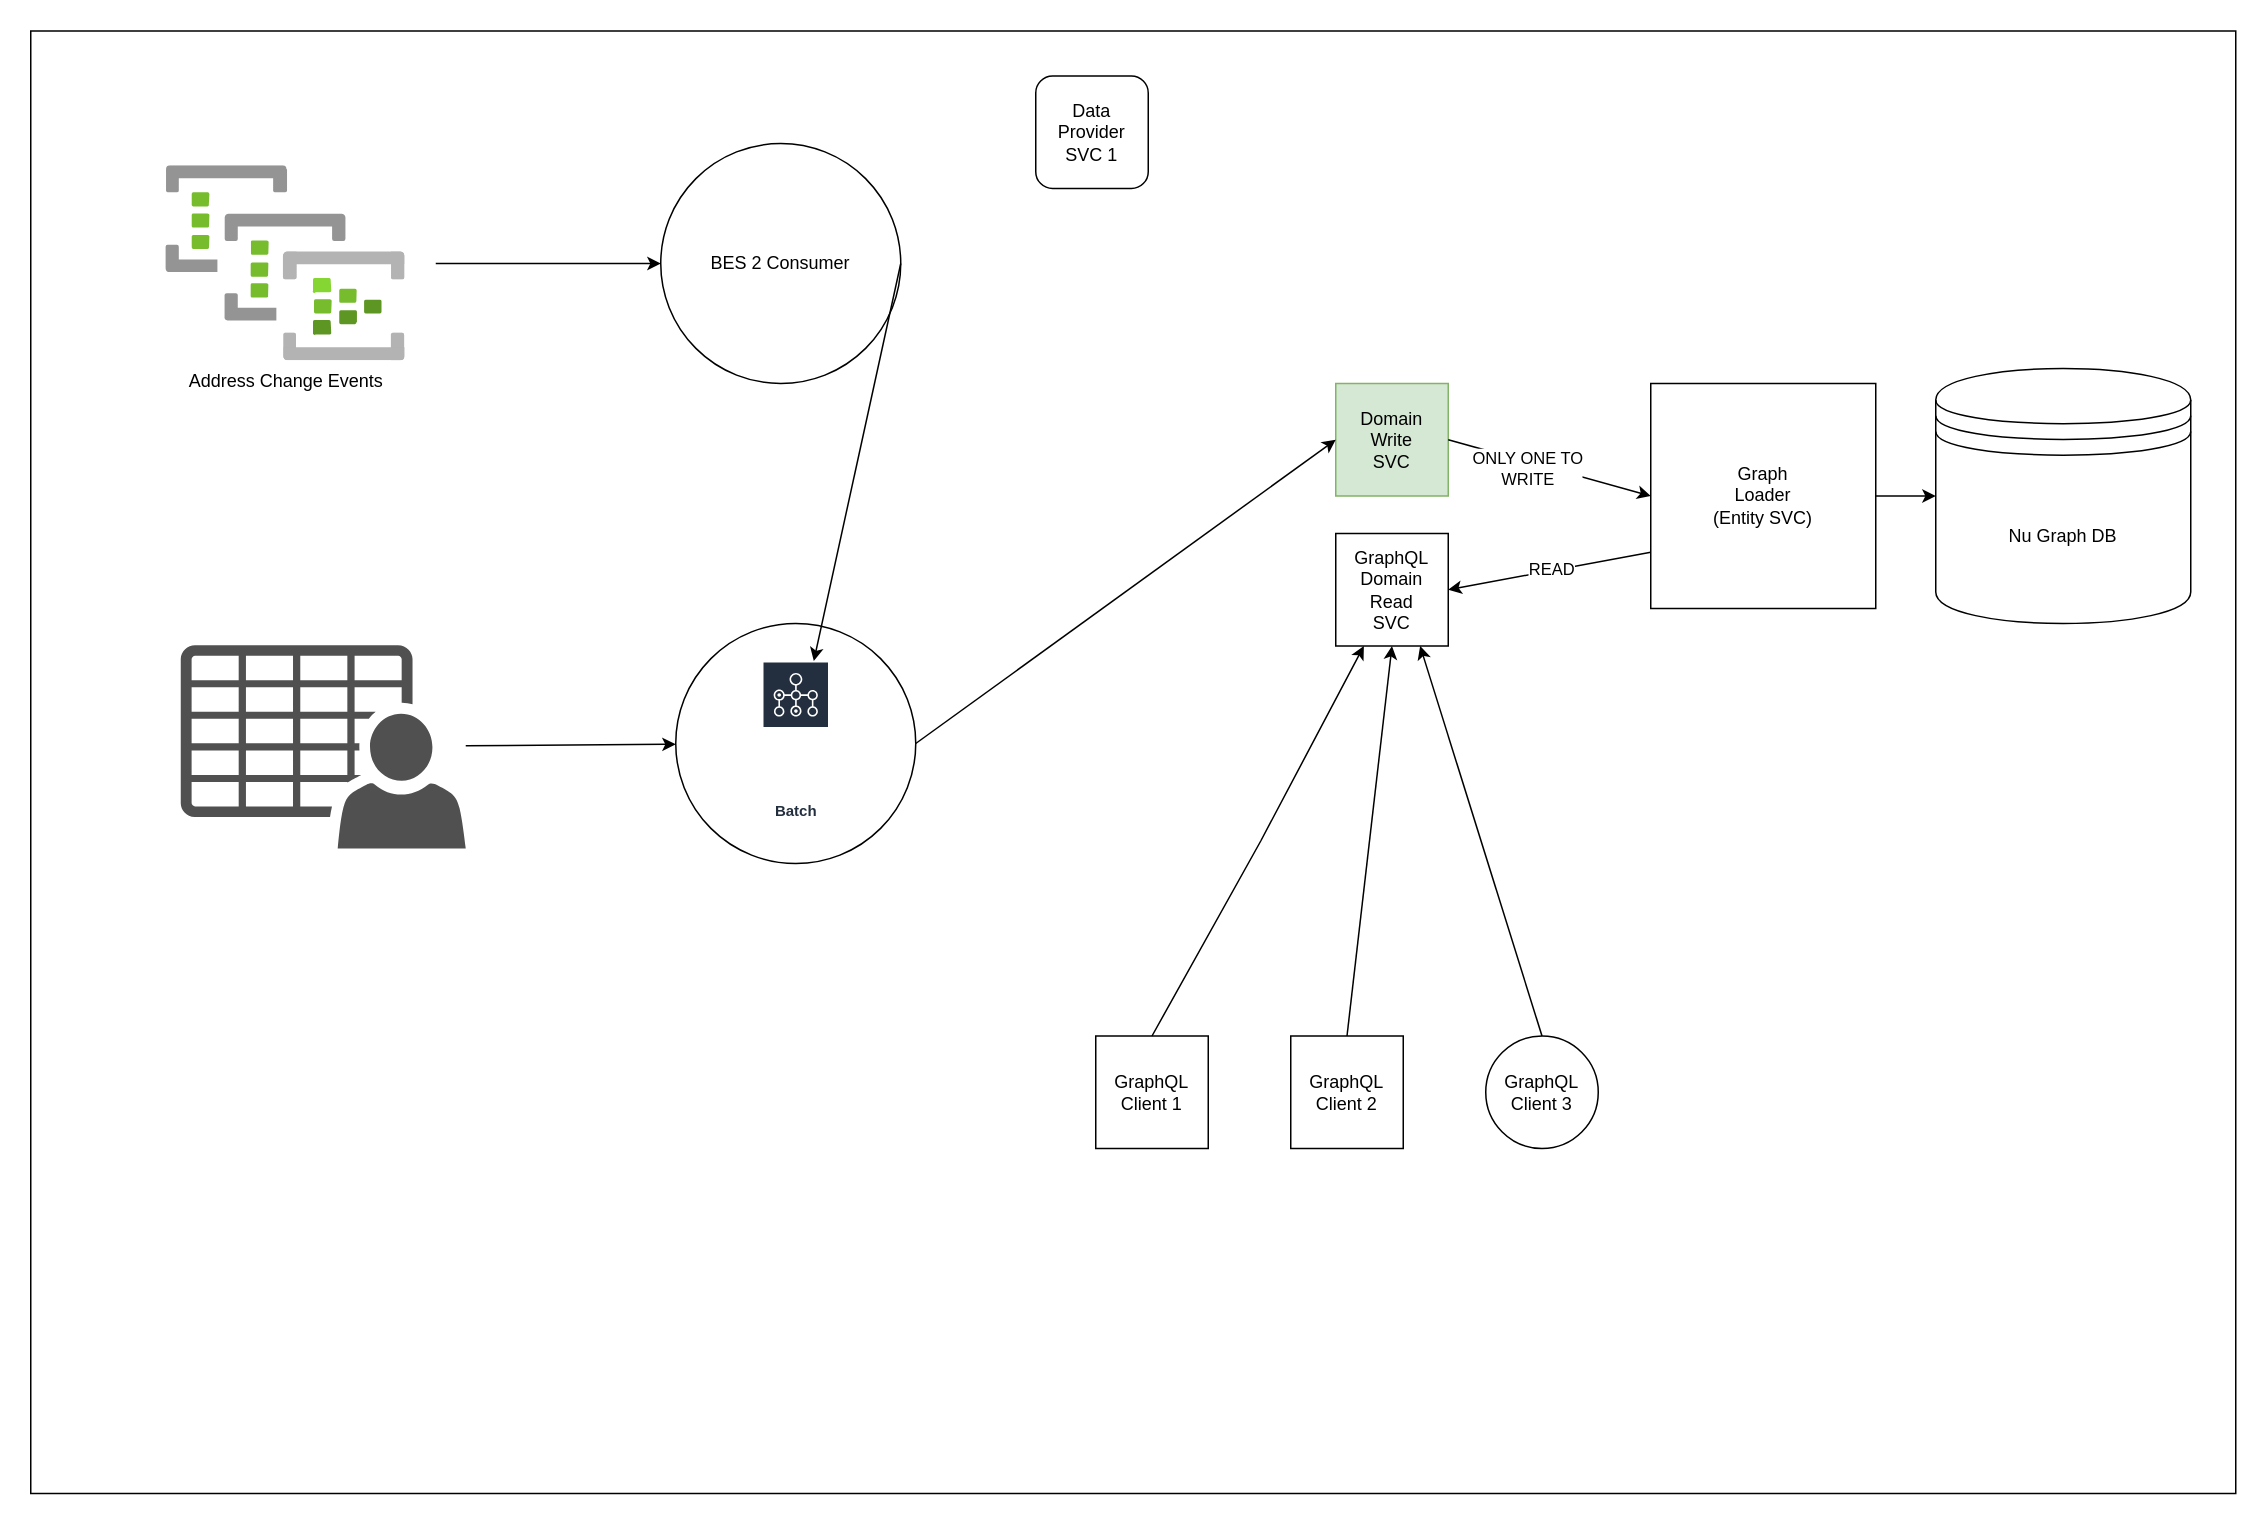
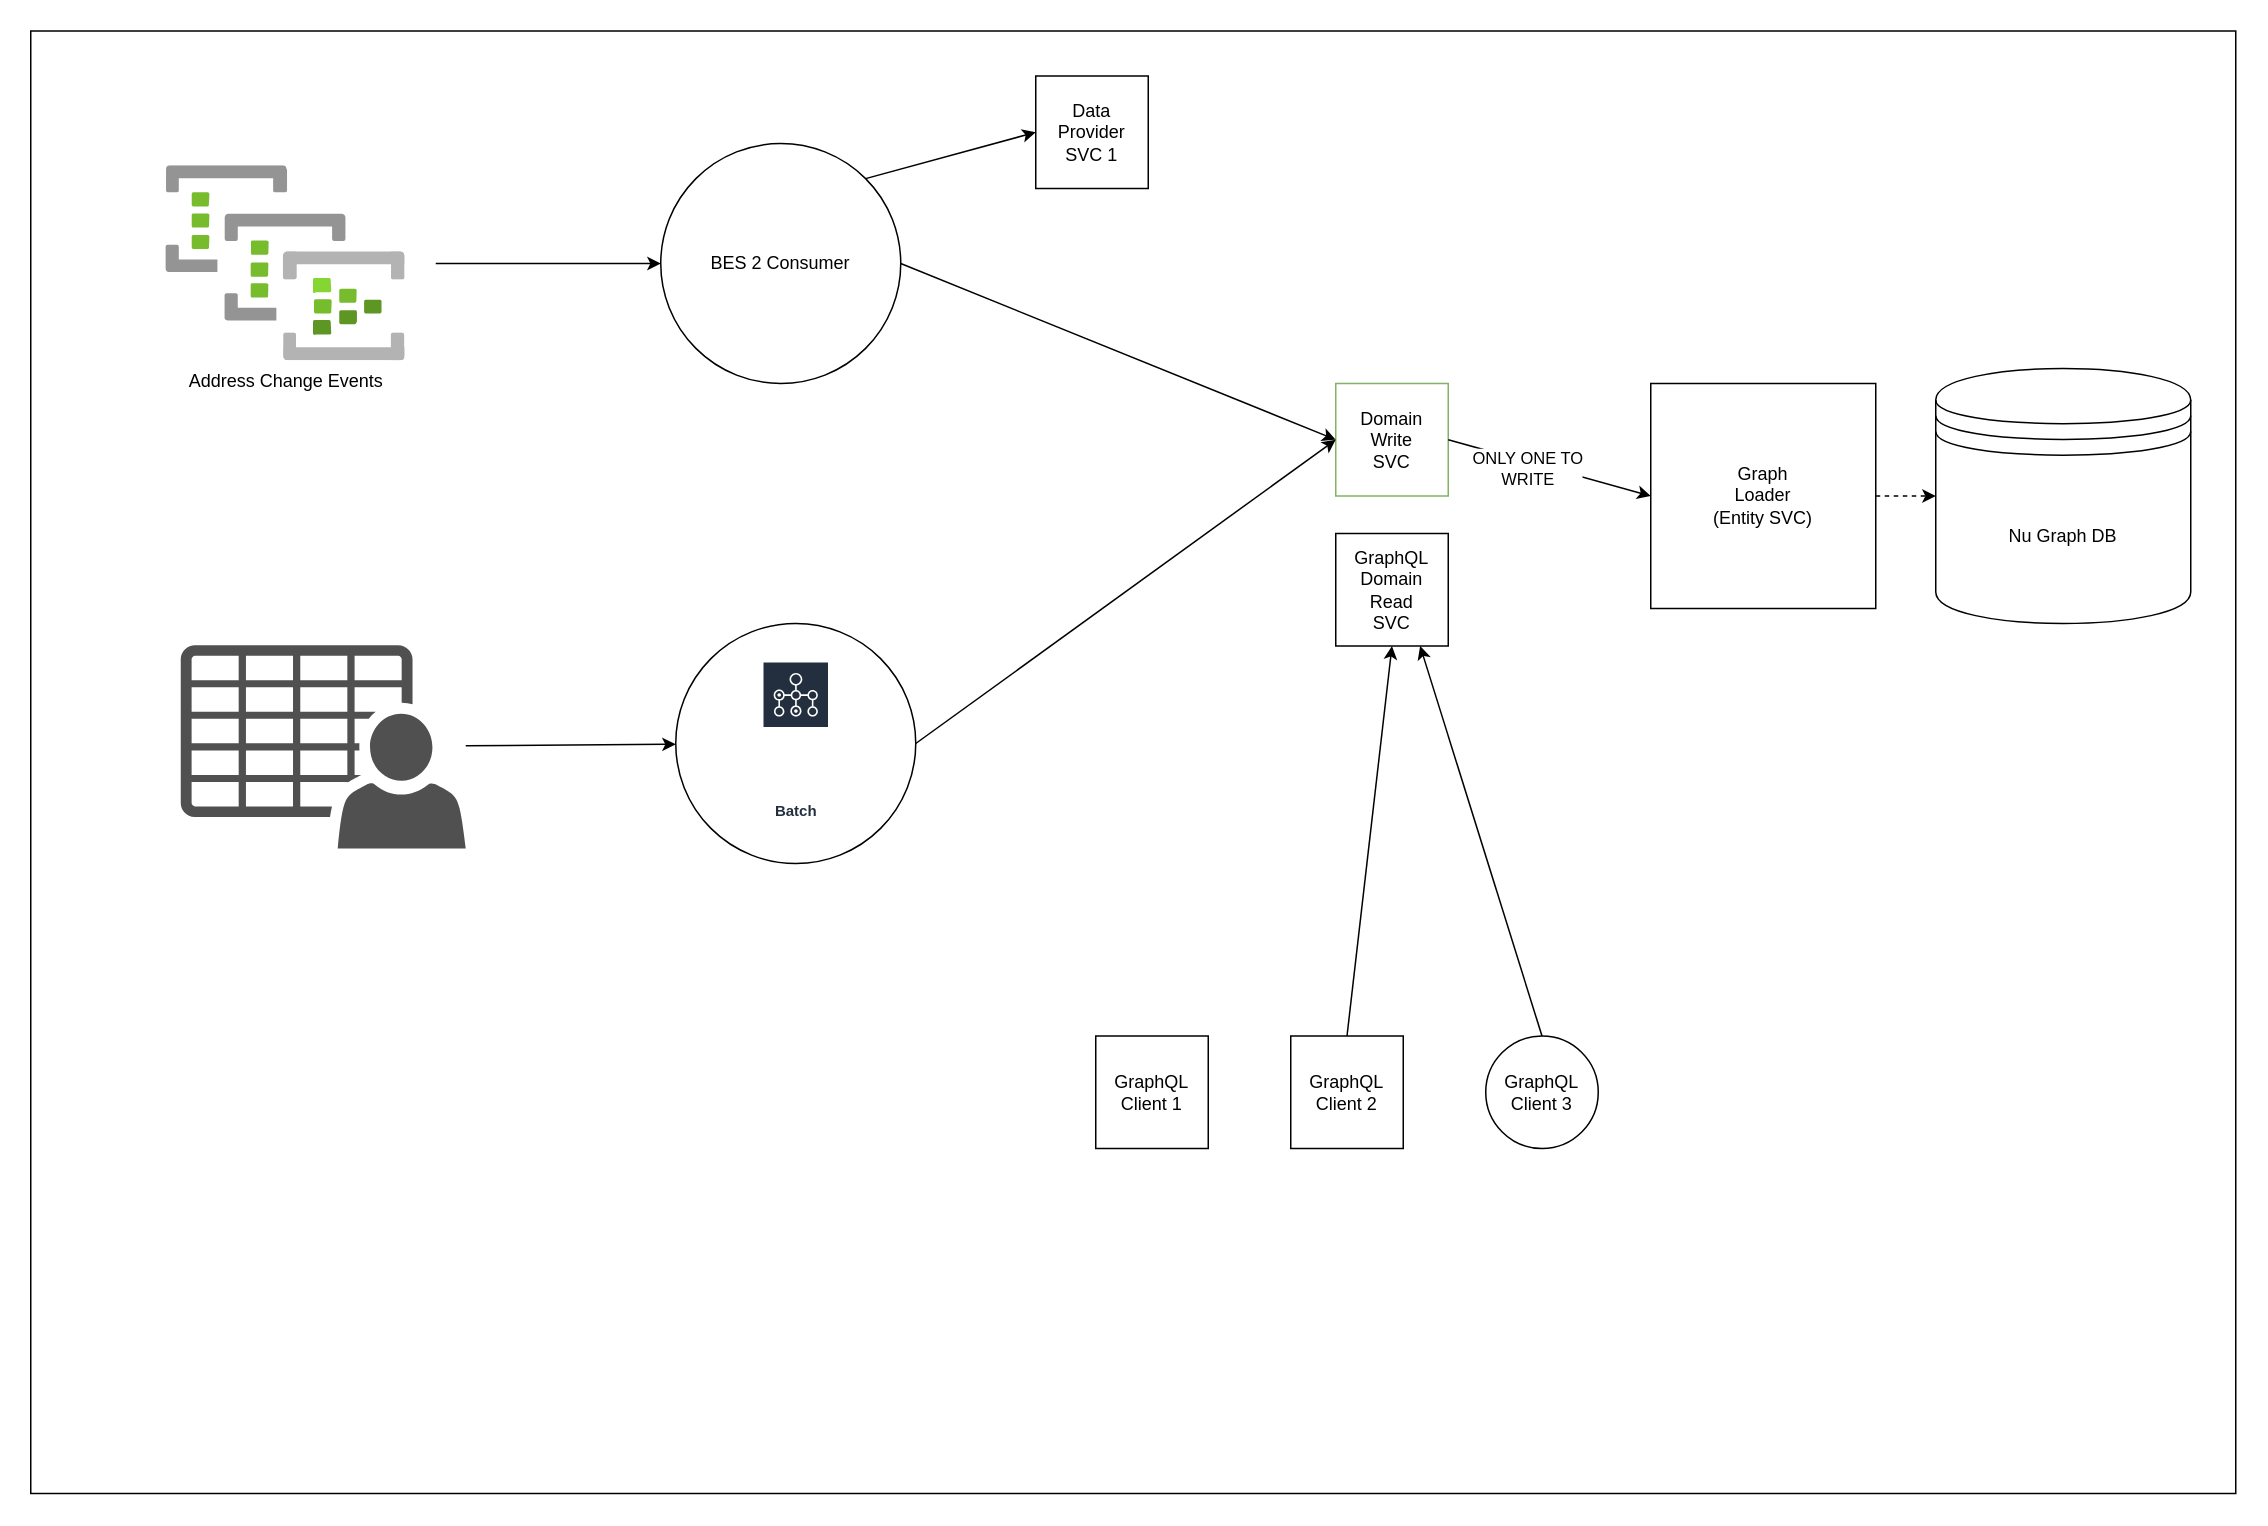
(1092, 132) -> (1092, 132)
none -> (946, 156)
(1392, 440) -> (1392, 440)
(858, 457) -> (1113, 349)
(1900, 496) -> (1900, 496)
(1554, 570) -> none
(1258, 846) -> none
